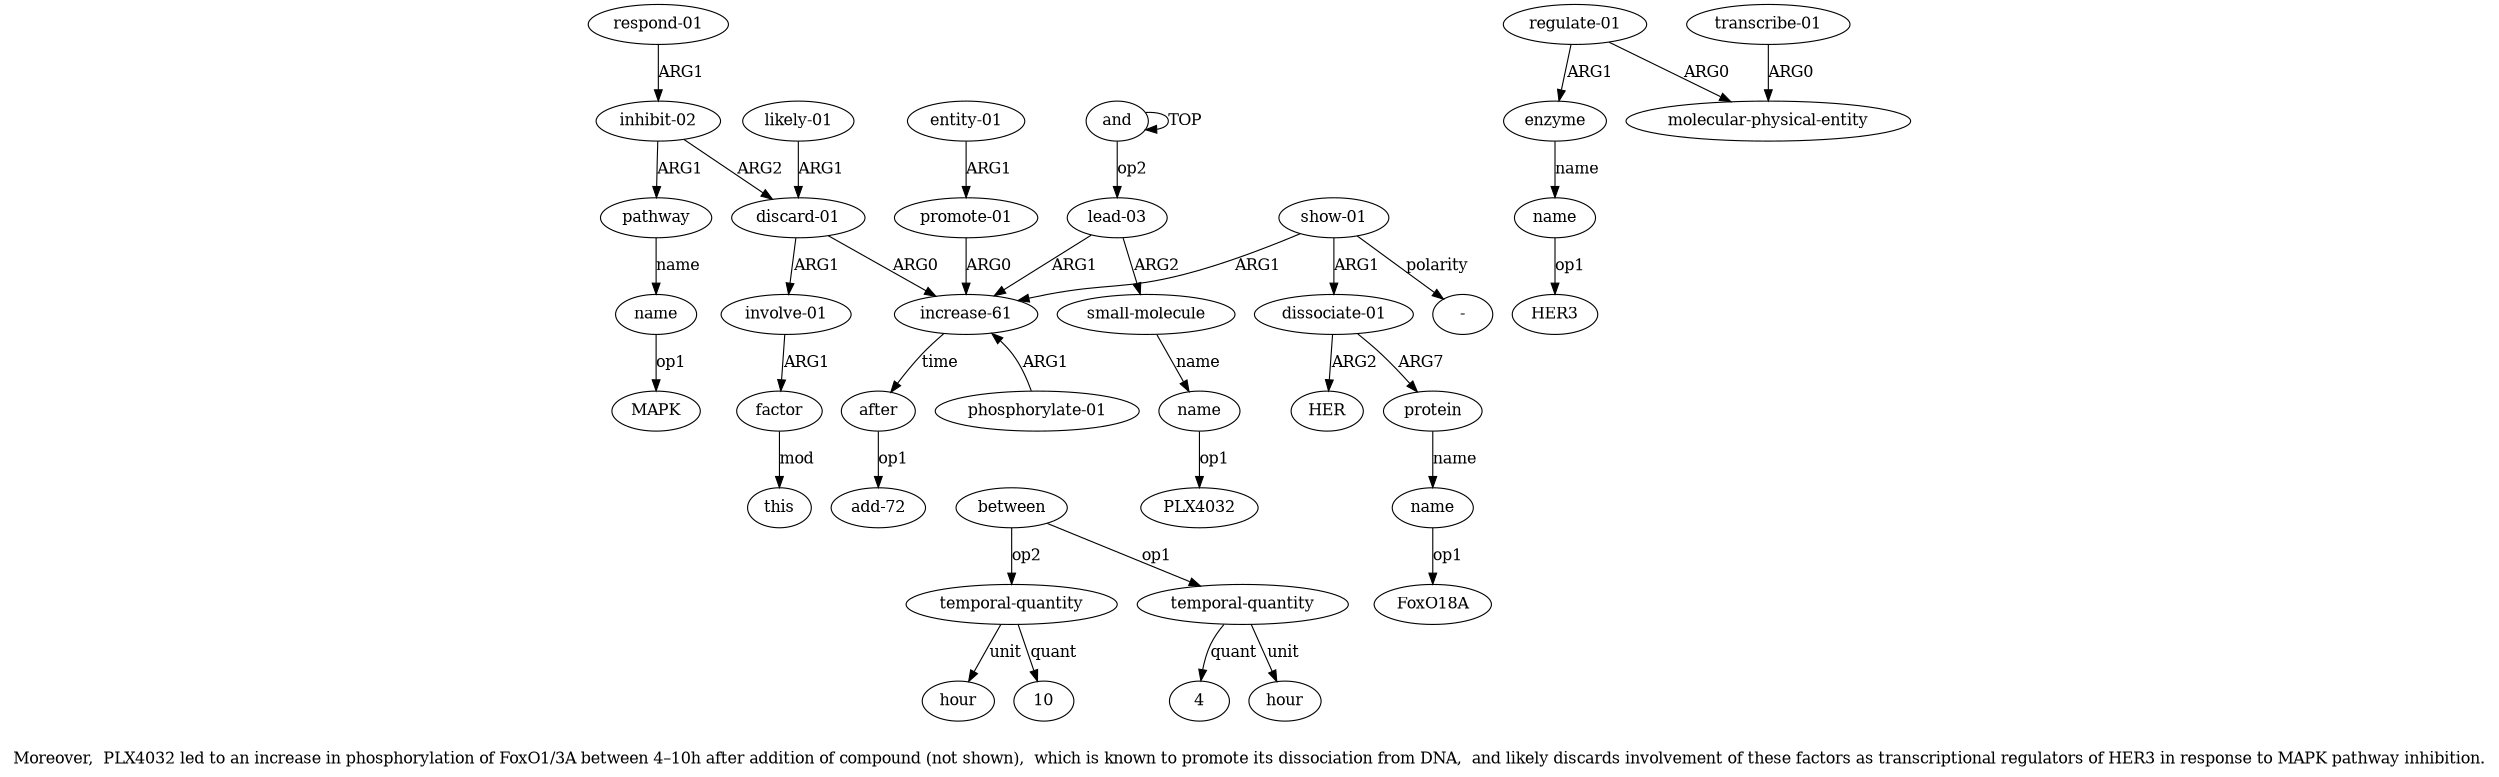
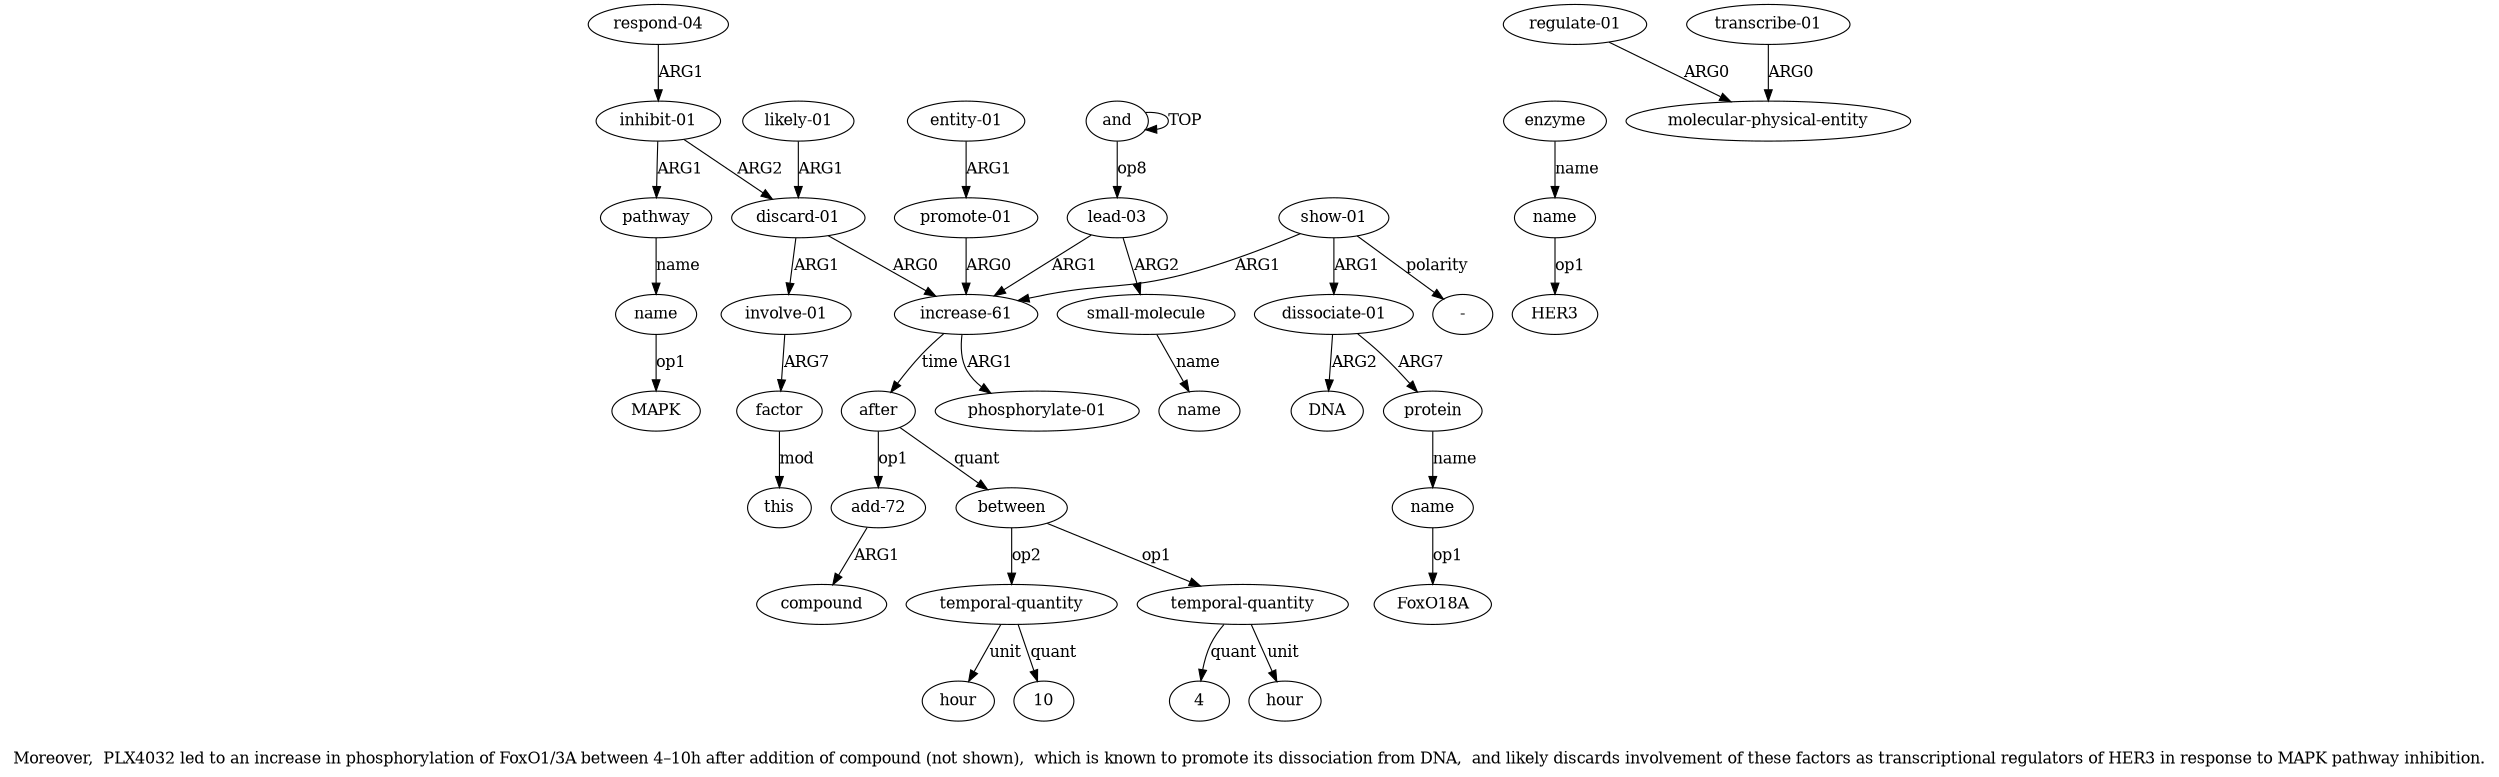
(658, 24) -> (658, 24)
(1566, 67) -> none
(658, 121) -> (658, 121)
(1132, 169) -> (1132, 169)
(807, 363) -> (807, 363)
(1019, 364) -> (964, 364)
(1327, 411) -> (1327, 411)
none -> (939, 455)
(1199, 508) -> none
none -> (822, 604)
